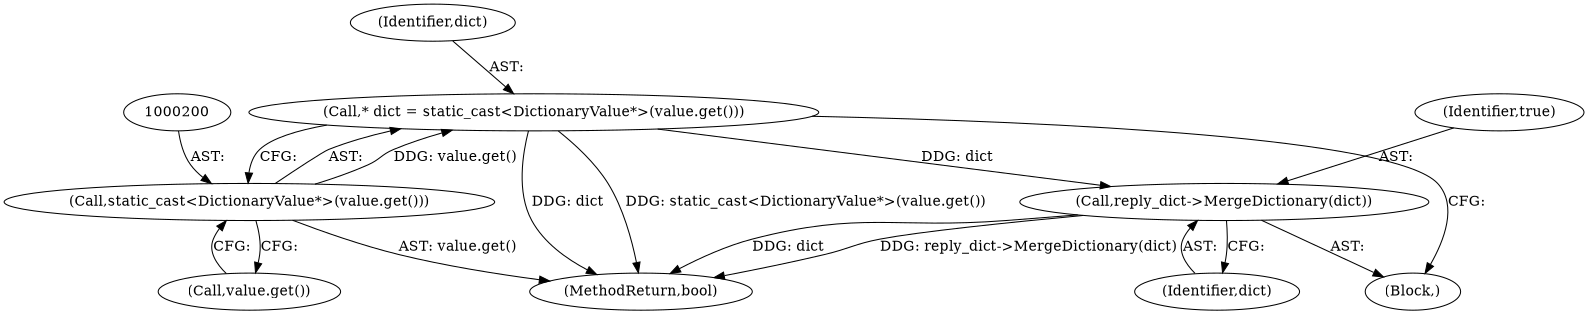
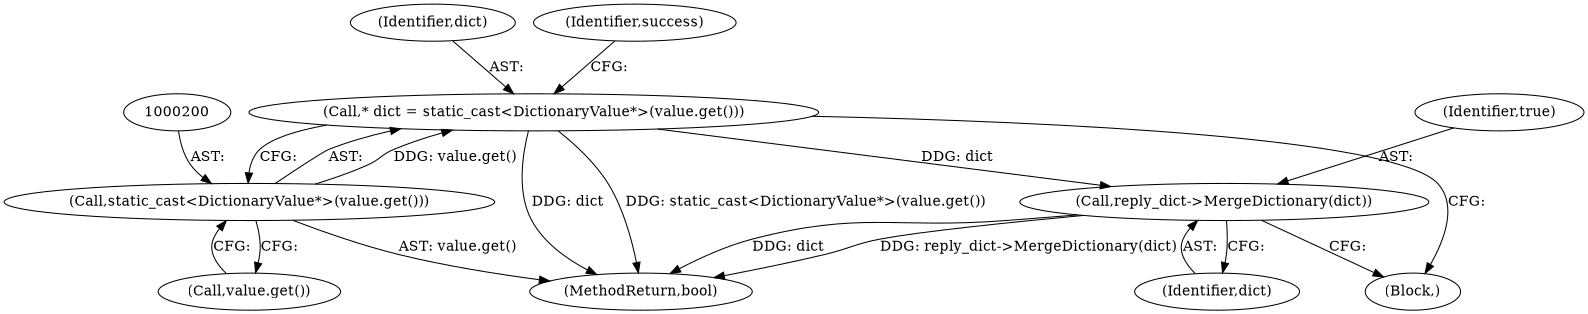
none -> (635, 23)
(1350, 247) -> (1350, 247)
